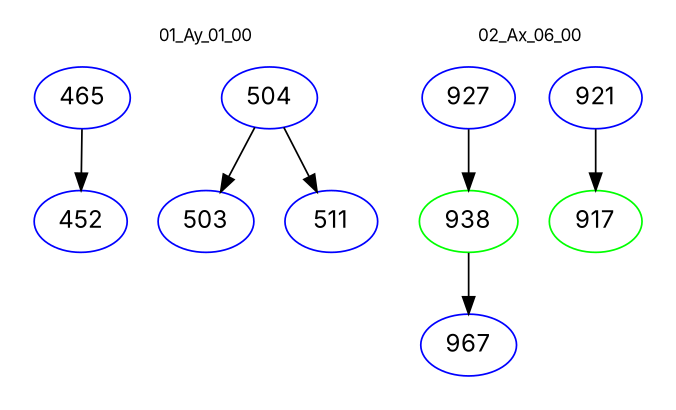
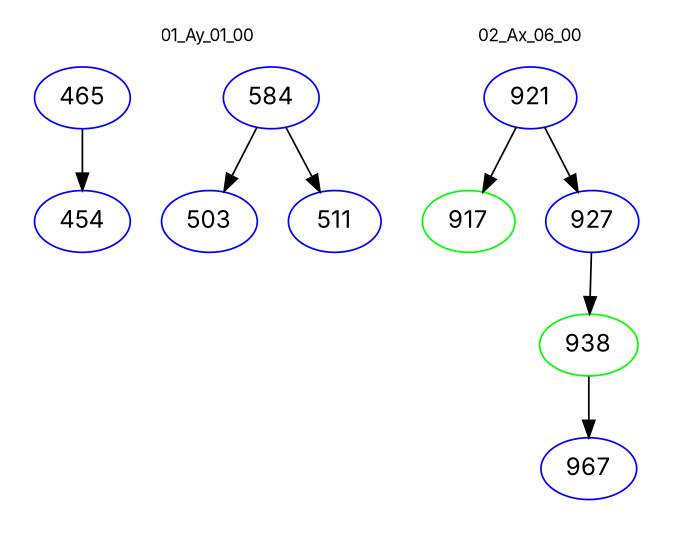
(270, 98) -> (271, 98)
none -> (557, 152)
(81, 221) -> (82, 221)
